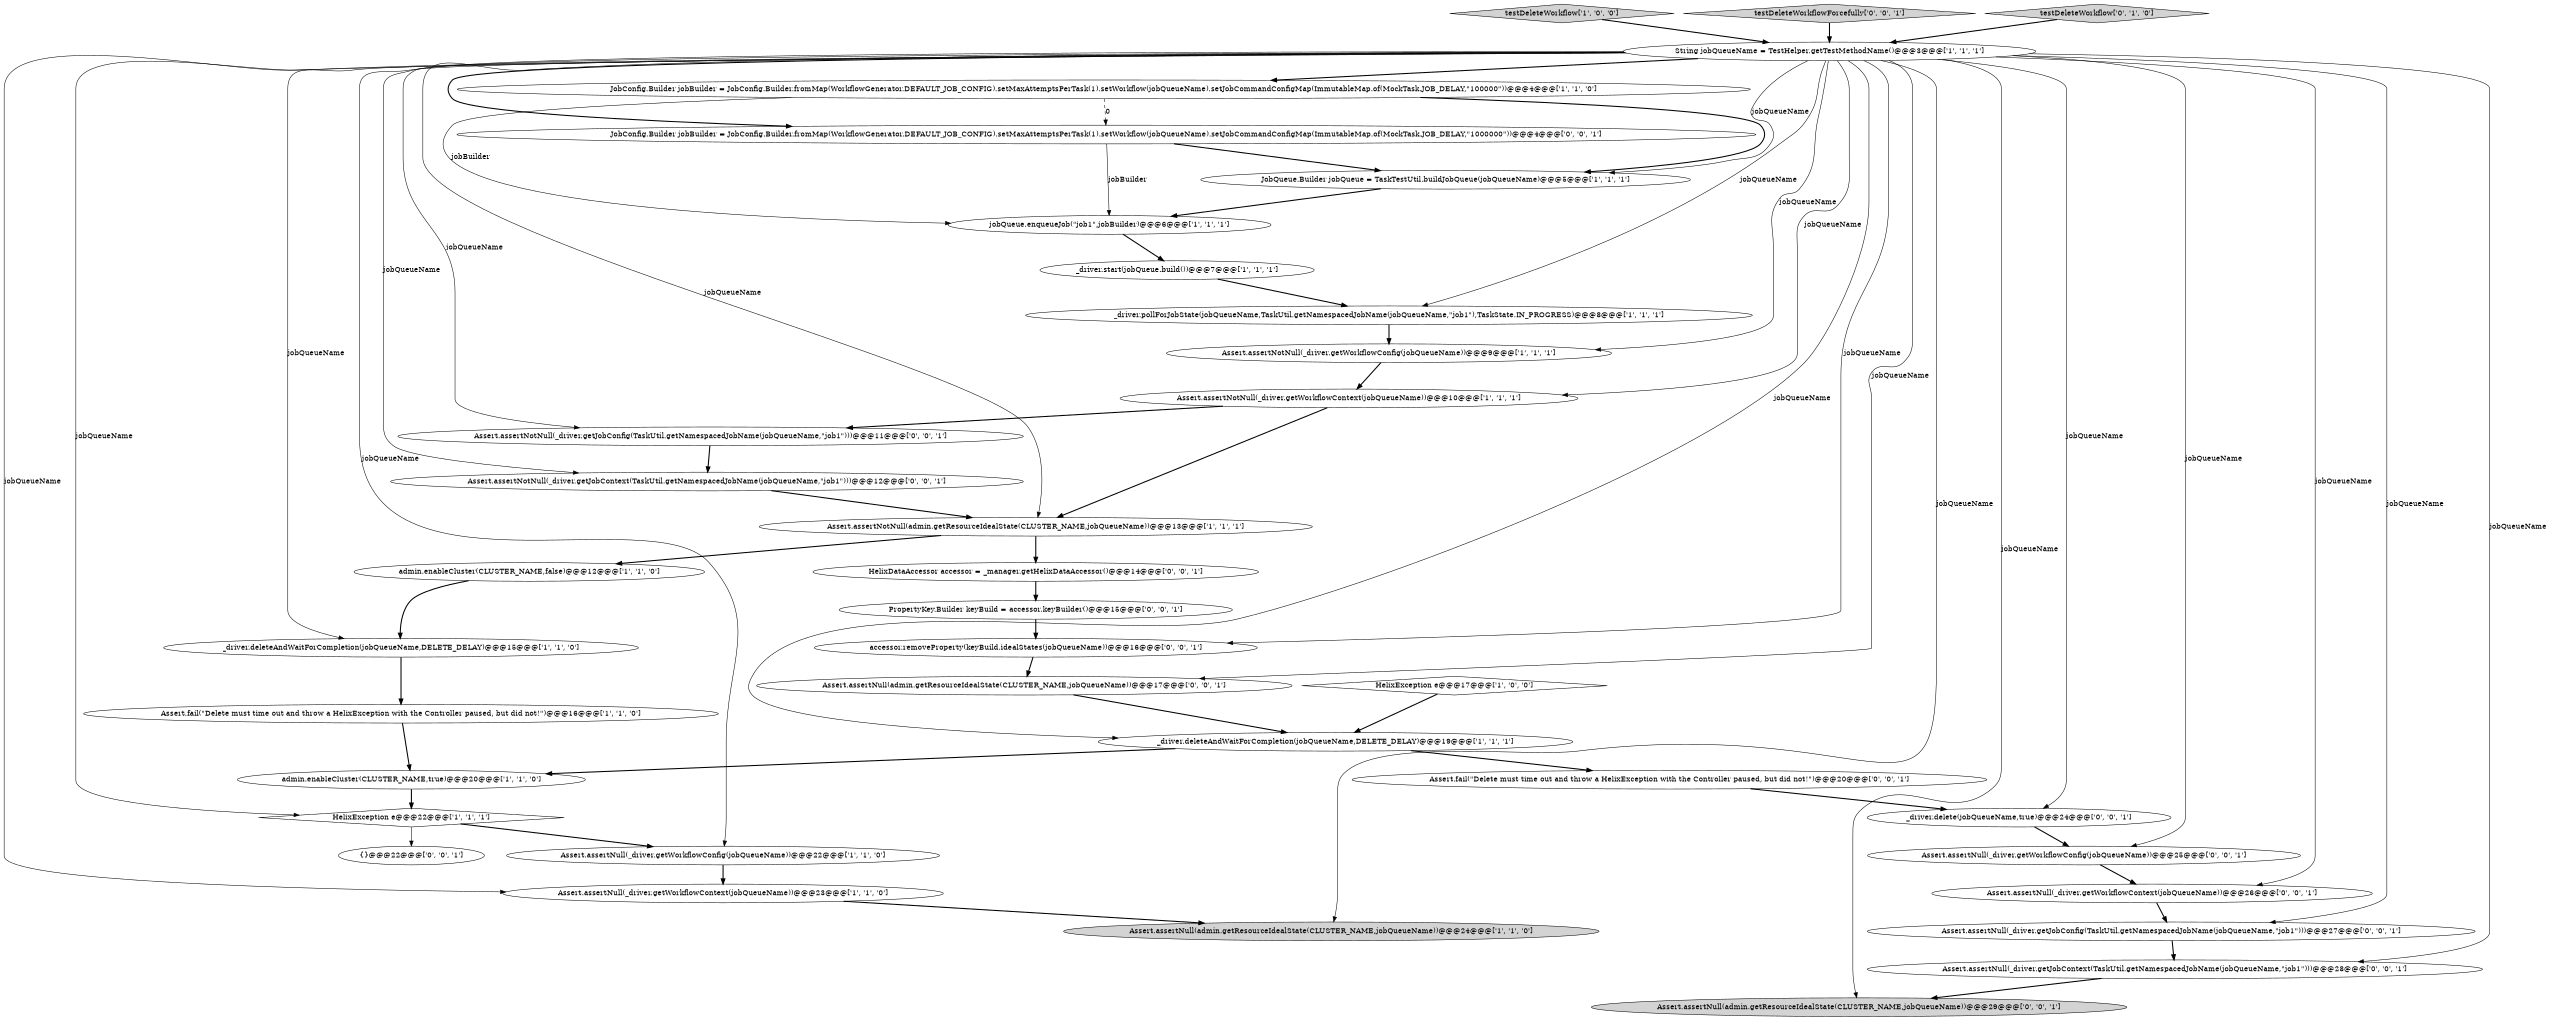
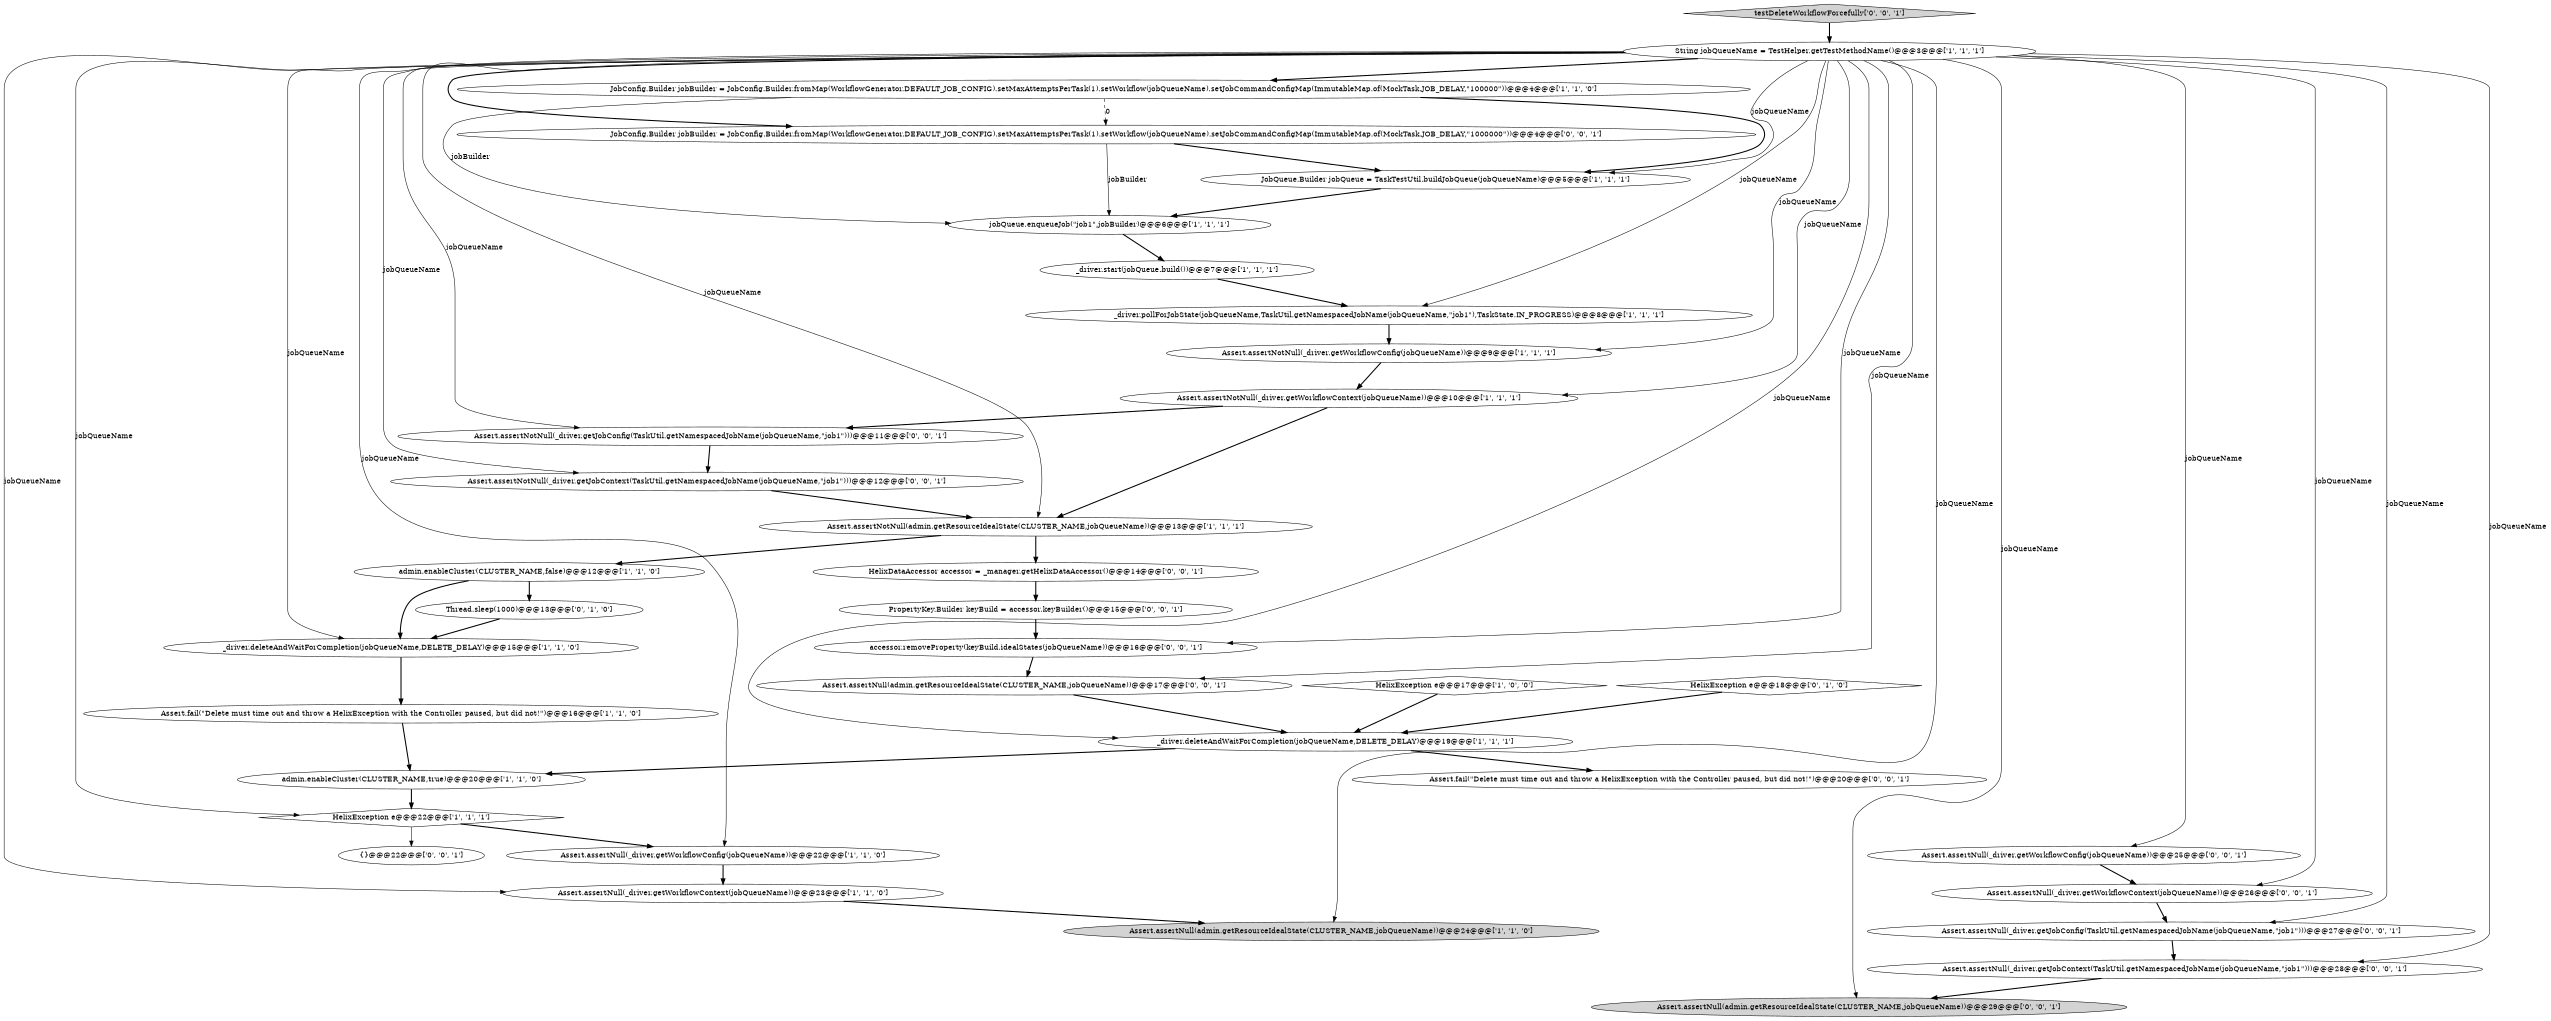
(1562, 14) -> none
(2097, 14) -> none
none -> (529, 610)
none -> (1769, 686)
(2019, 818) -> none
